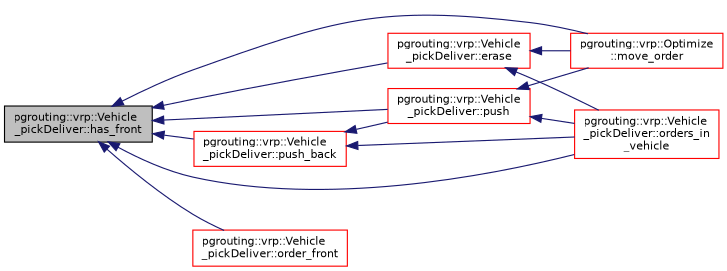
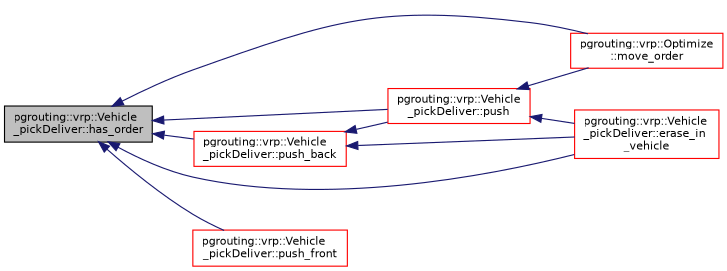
(459, 51) -> none
(78, 124) -> (78, 124)
(647, 134) -> (647, 134)
(270, 248) -> (270, 248)
